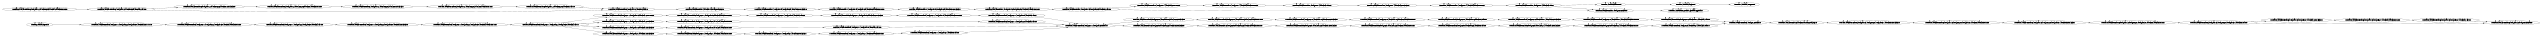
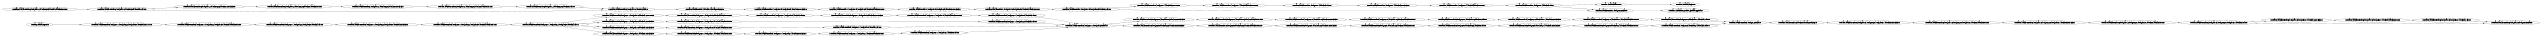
(1745, 5) -> none
